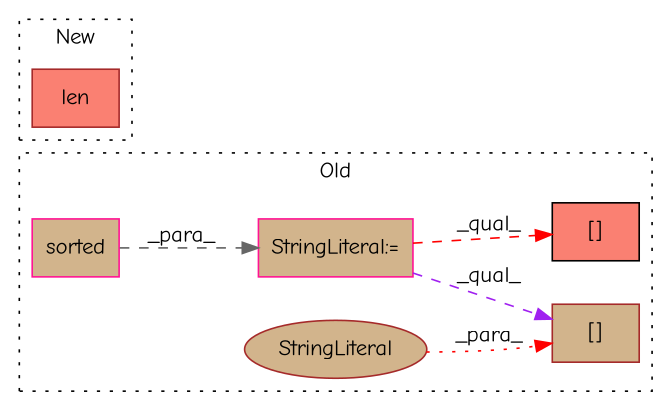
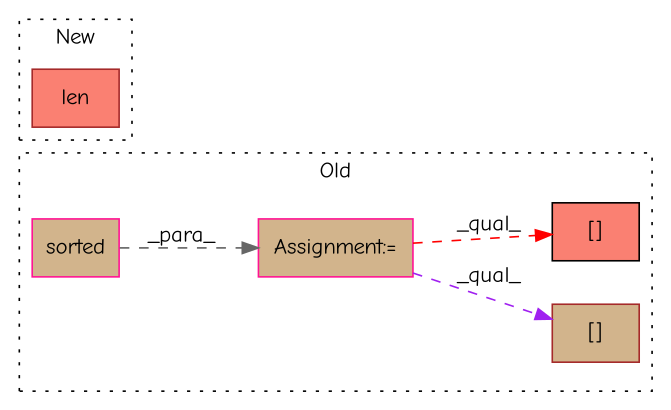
(336, 248) -> (336, 248)
(336, 349) -> none
